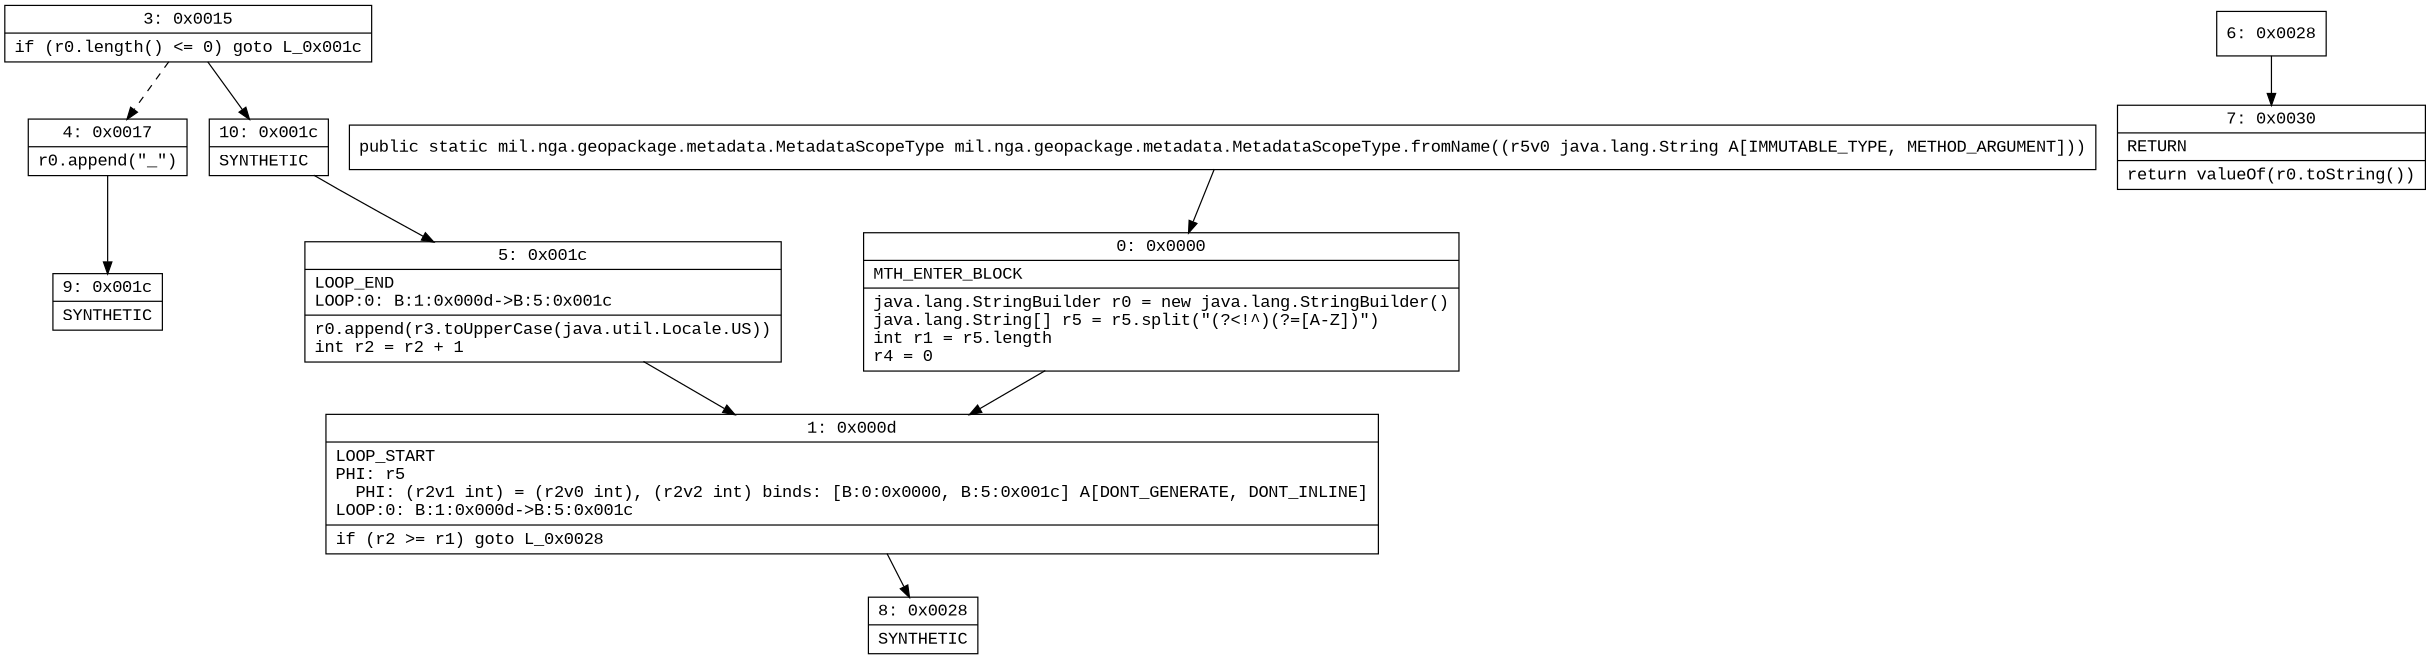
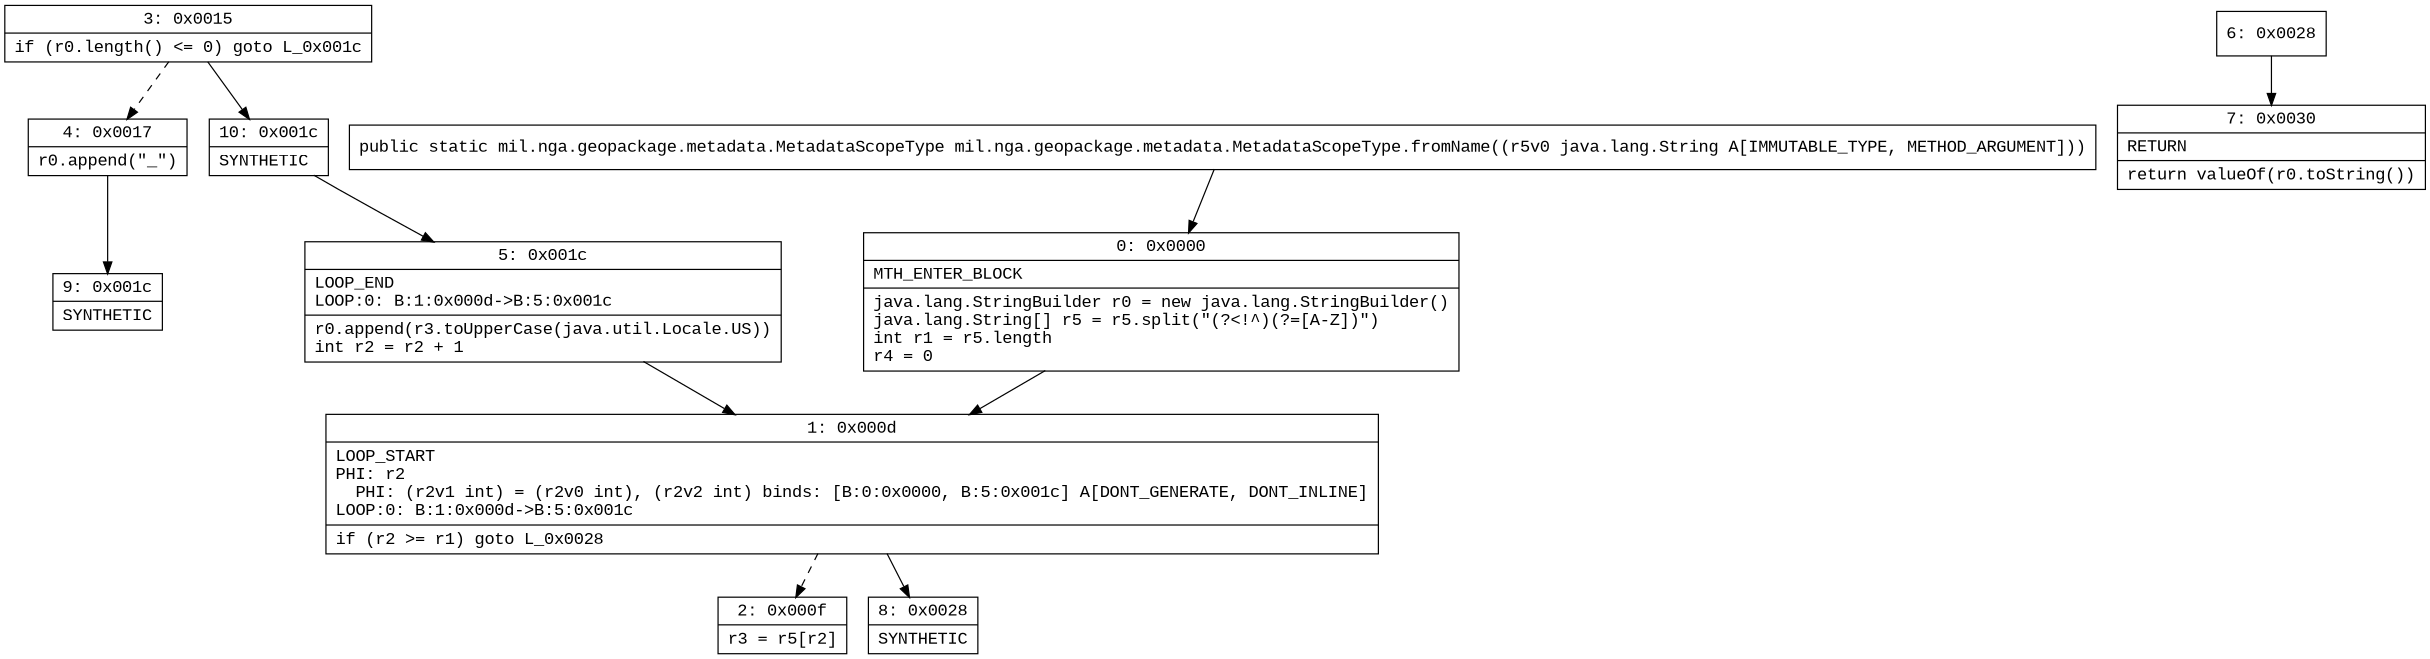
(376, 474) -> (376, 474)
none -> (782, 625)
